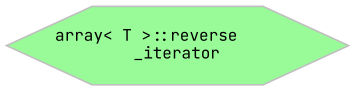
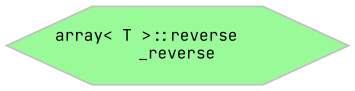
(178, 46) -> (178, 46)
